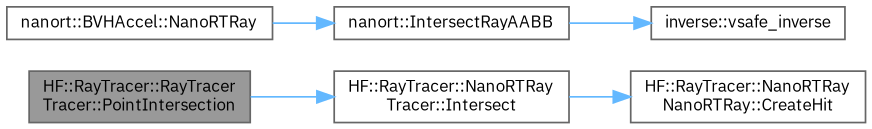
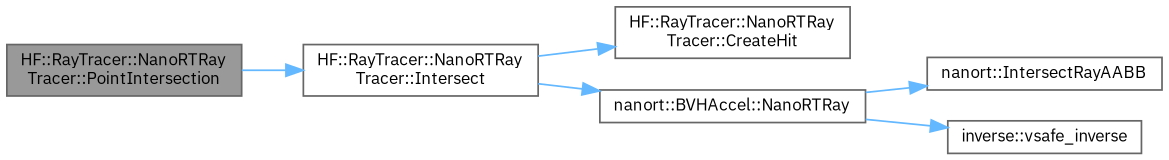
(601, 23) -> (898, 123)
none -> (560, 86)
(140, 97) -> (124, 70)
(748, 97) -> (733, 33)
